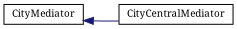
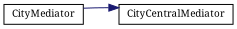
(106, 21) -> (96, 8)
